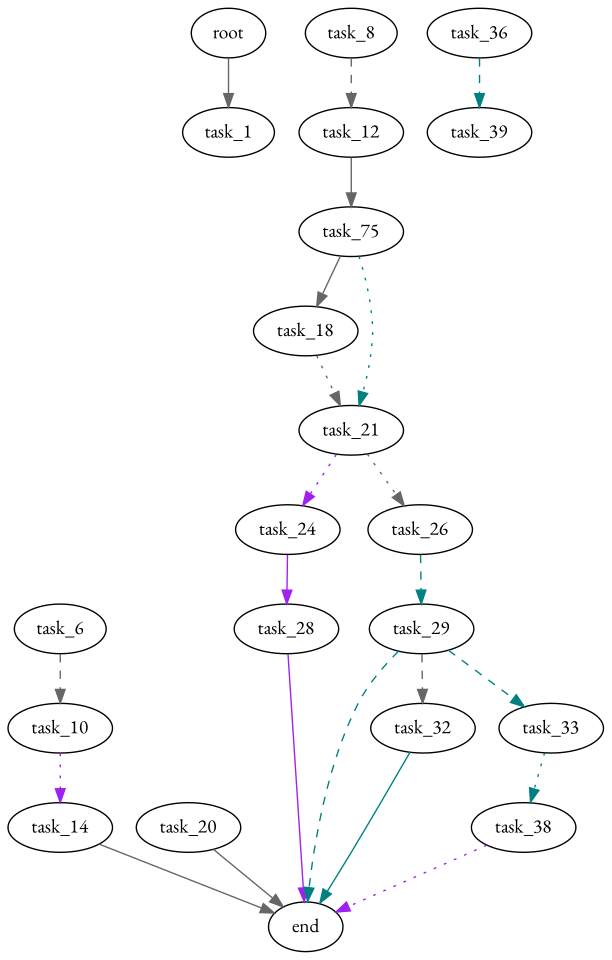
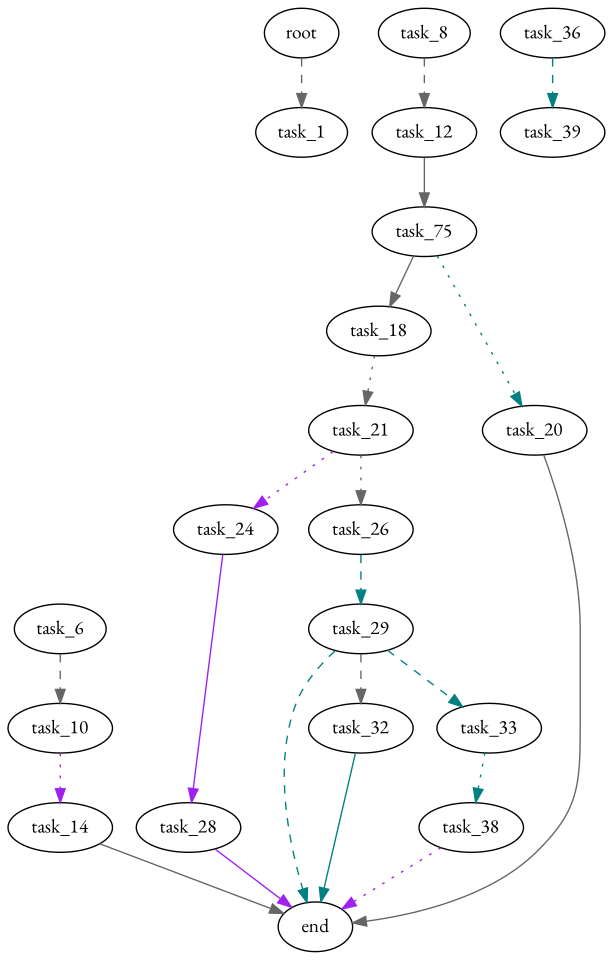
(229, 76) -> (302, 76)
(372, 324) -> (476, 325)
